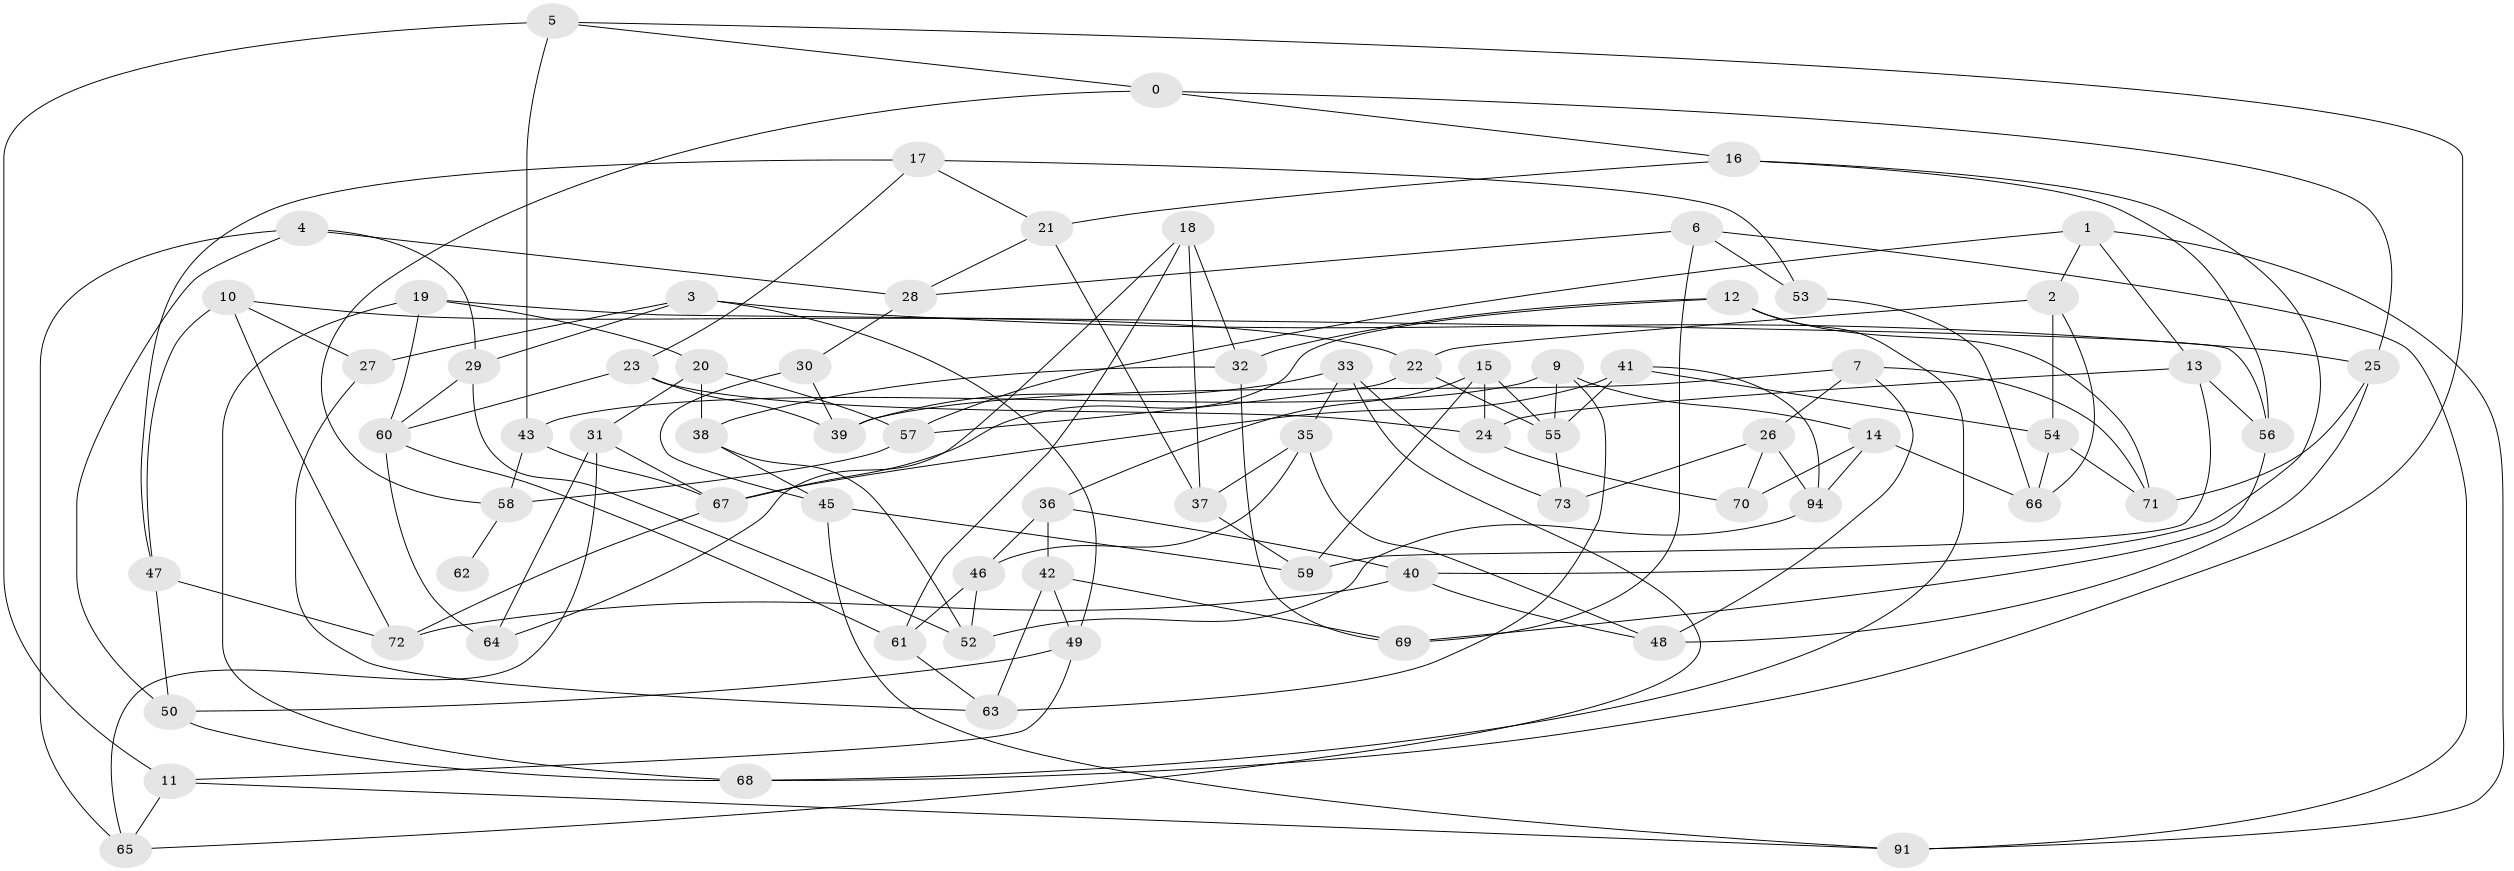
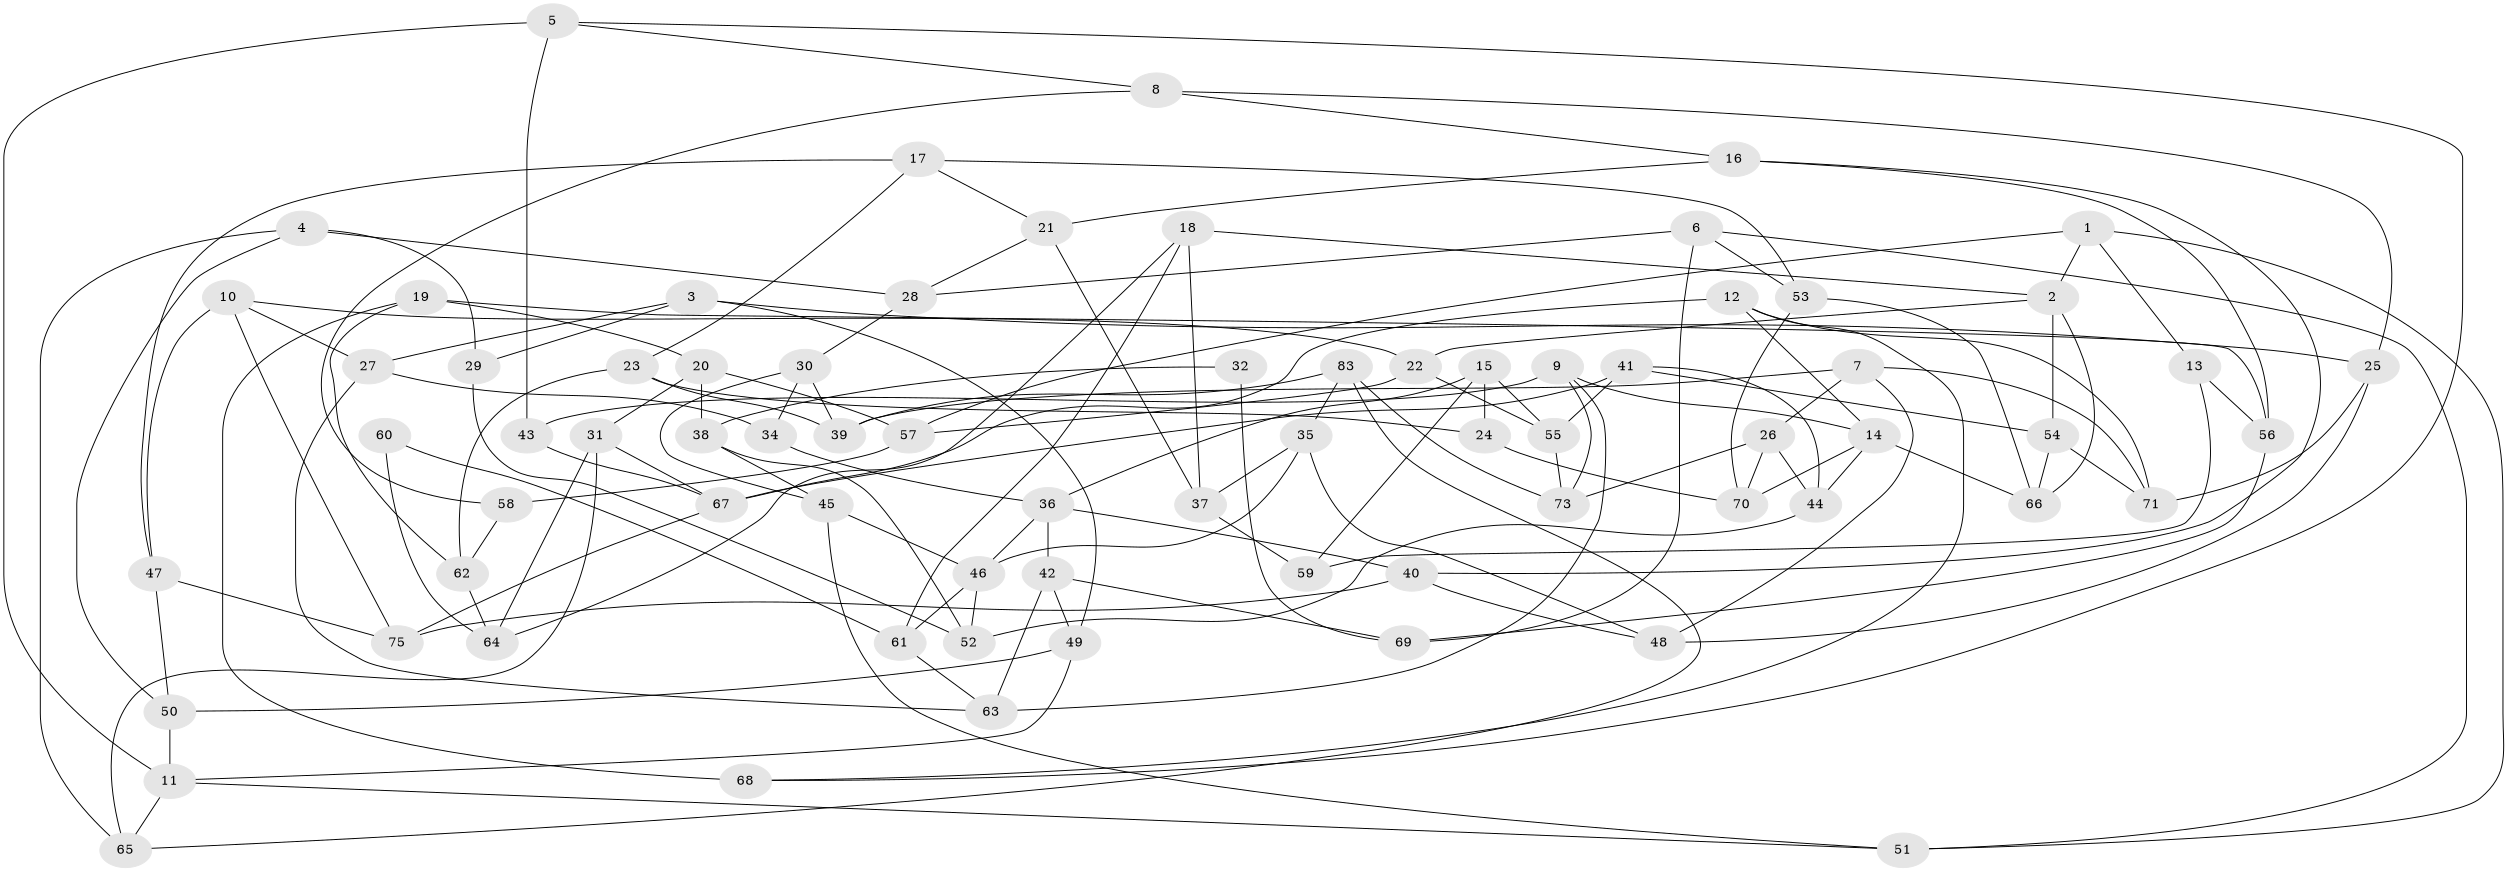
(1156, 90) -> (1156, 90)
(1214, 297) -> (1621, 263)
(1482, 314) -> (1803, 366)
(407, 367) -> (339, 426)
(1346, 367) -> (1346, 367)
(1852, 388) -> none
none -> (1742, 395)
(429, 401) -> none
(509, 401) -> (487, 426)
(1556, 401) -> (1591, 434)
none -> (771, 436)
(518, 465) -> none
(1816, 505) -> (1816, 505)
(1067, 539) -> (895, 536)
none -> (478, 610)
(397, 643) -> (397, 643)
(413, 764) -> (170, 747)
(1903, 850) -> (1903, 850)
